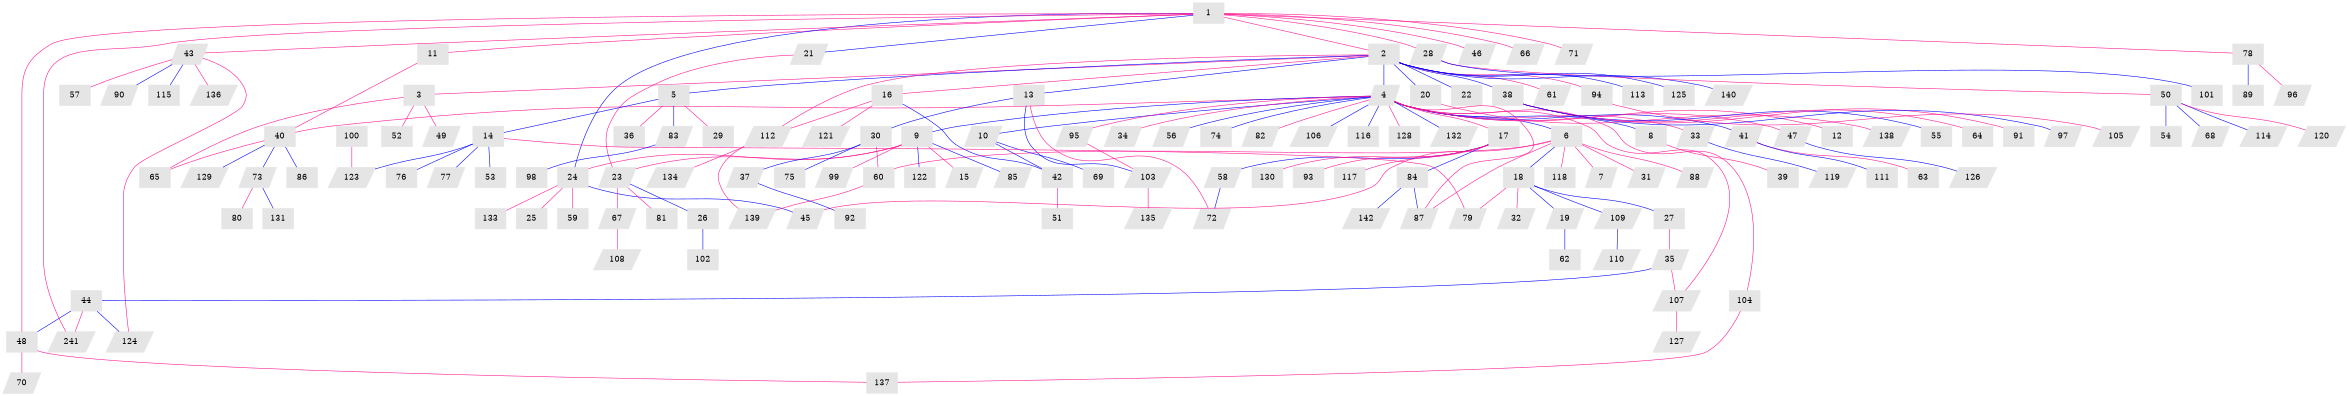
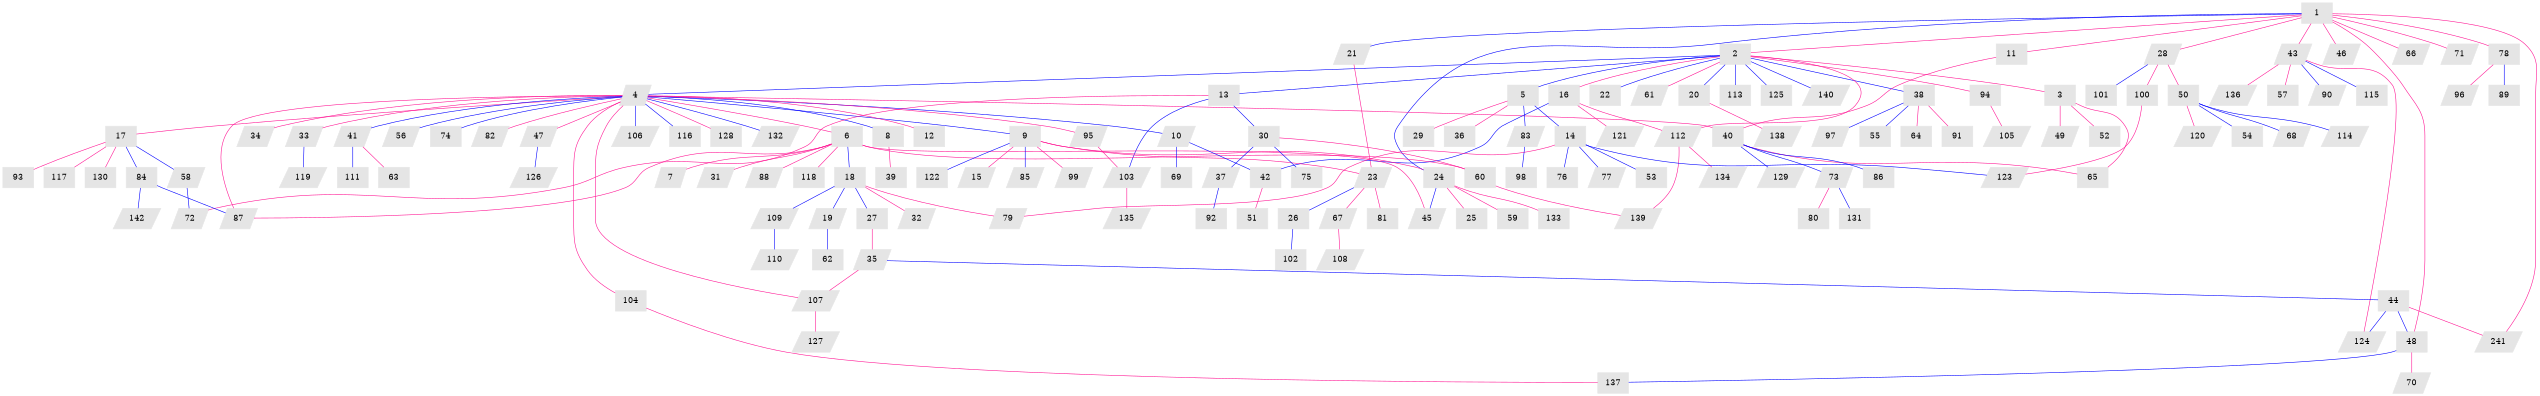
none -> (2153, 75)
(1473, 116) -> (740, 114)
(452, 374) -> (2013, 374)
